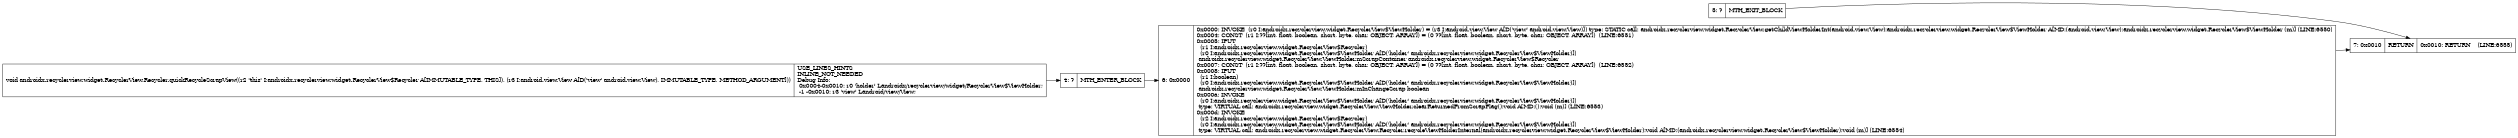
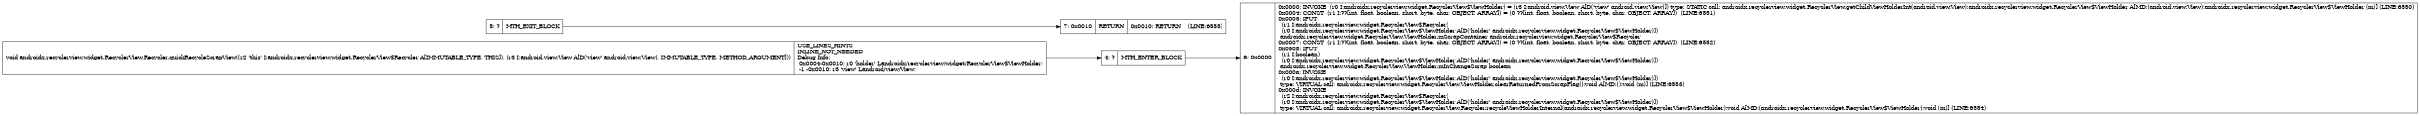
(2341, 50) -> none
(1218, 71) -> (1299, 49)
